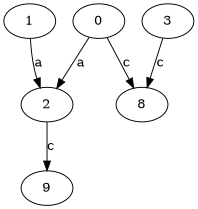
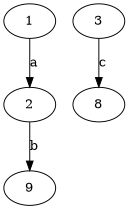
(99, 21) -> none
(51, 146) -> (35, 146)
